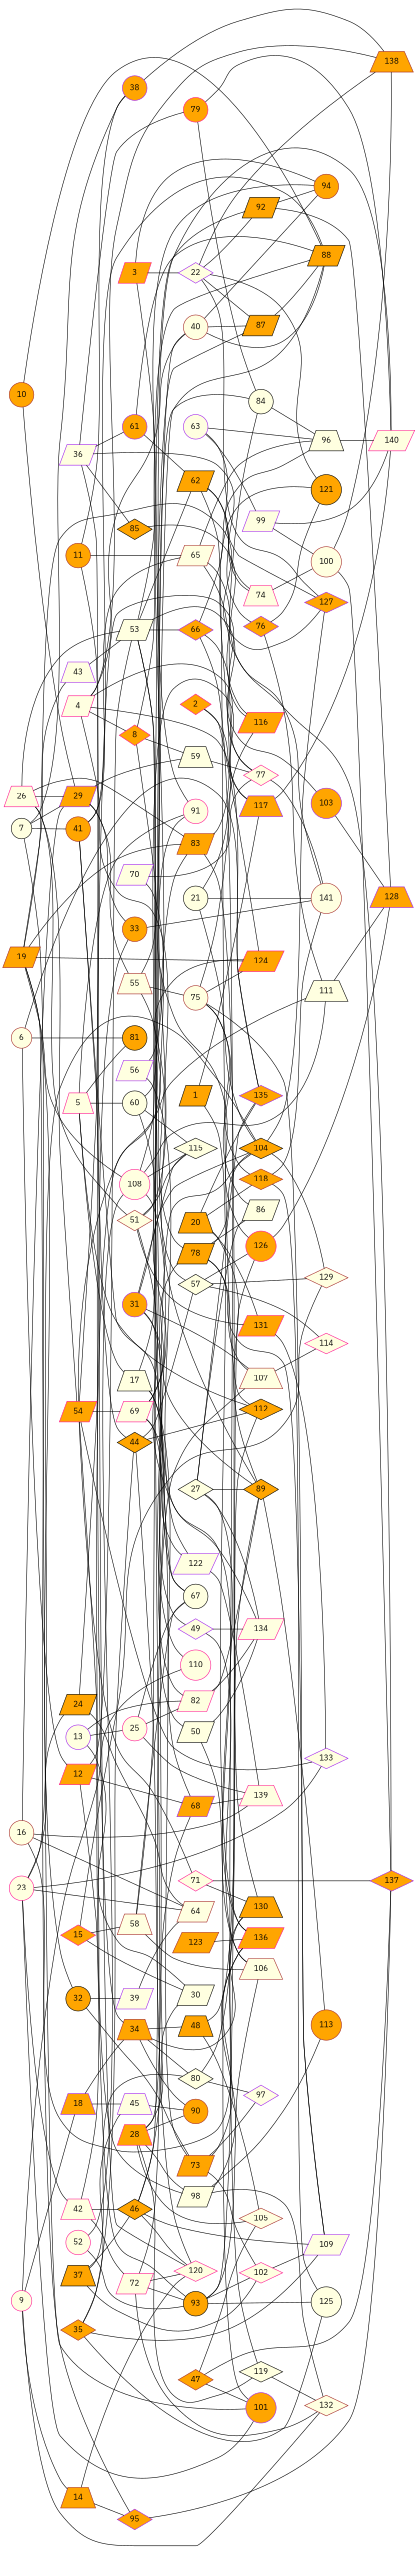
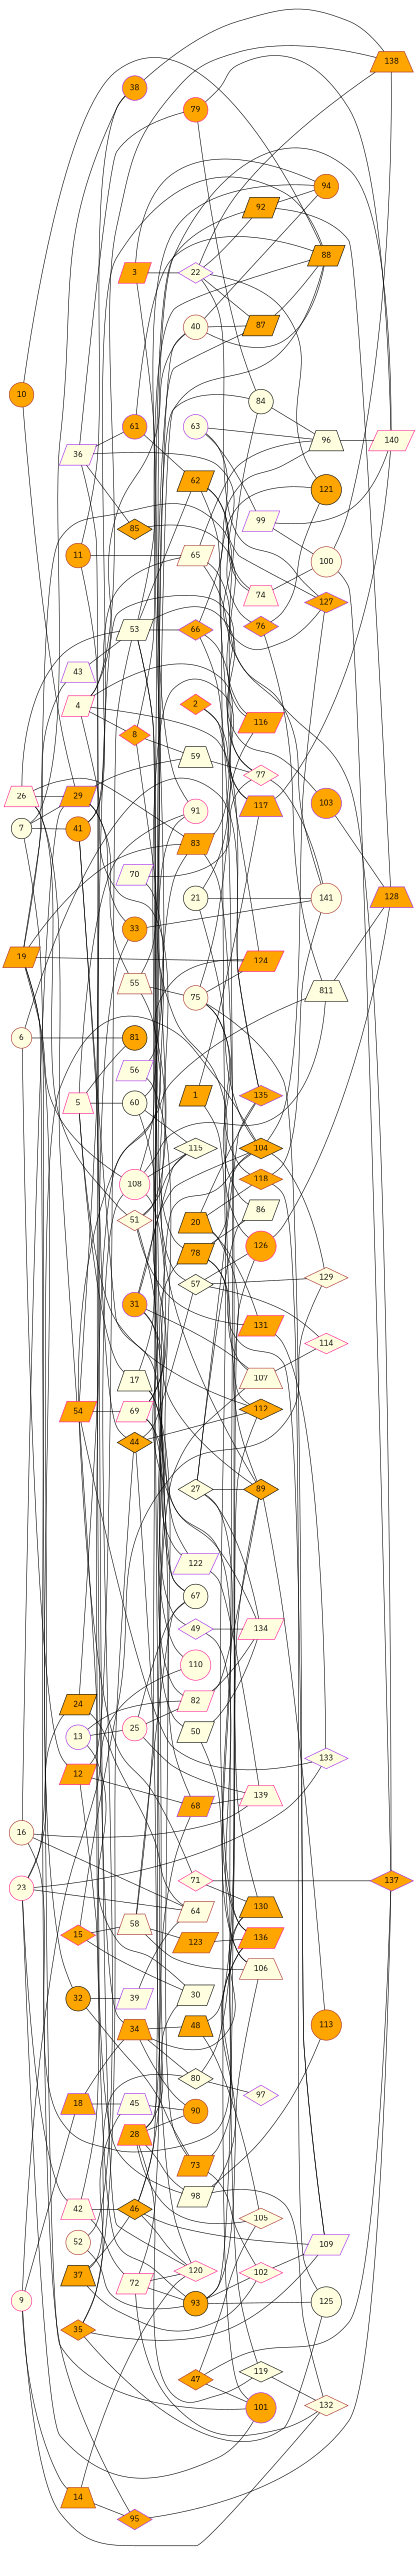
(326, 991) -> (326, 991)
none -> (172, 1935)
(241, 2121) -> none
(78, 2242) -> (78, 2242)
